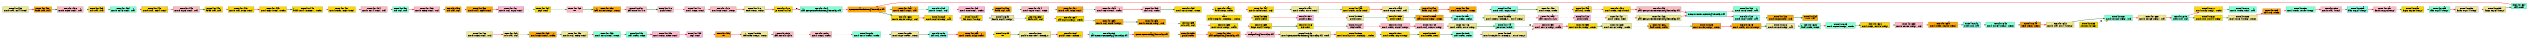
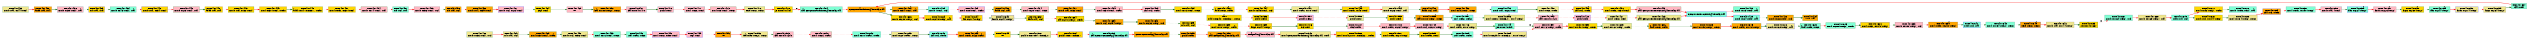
(1409, 18) -> (1409, 18)
(2088, 20) -> (2076, 25)
